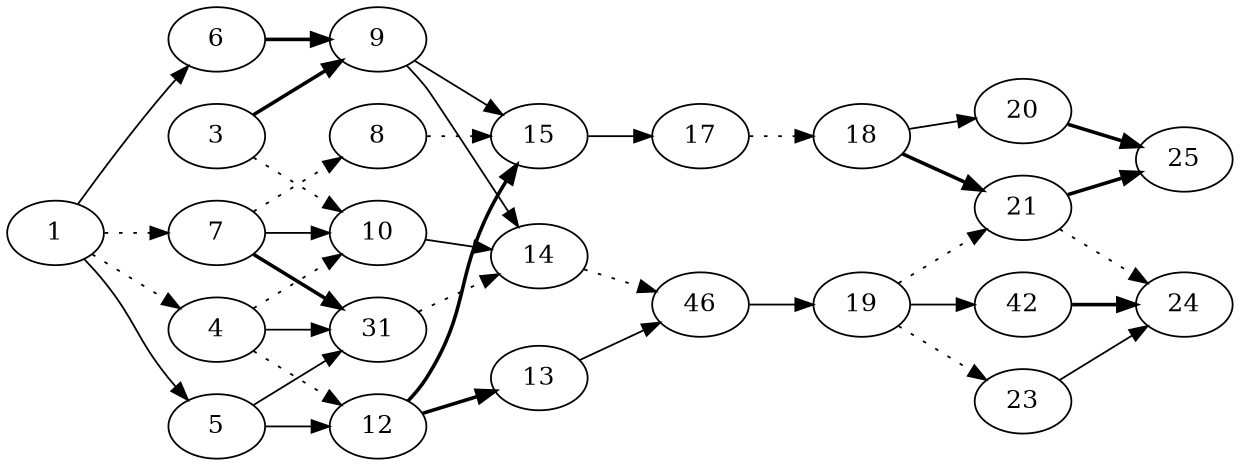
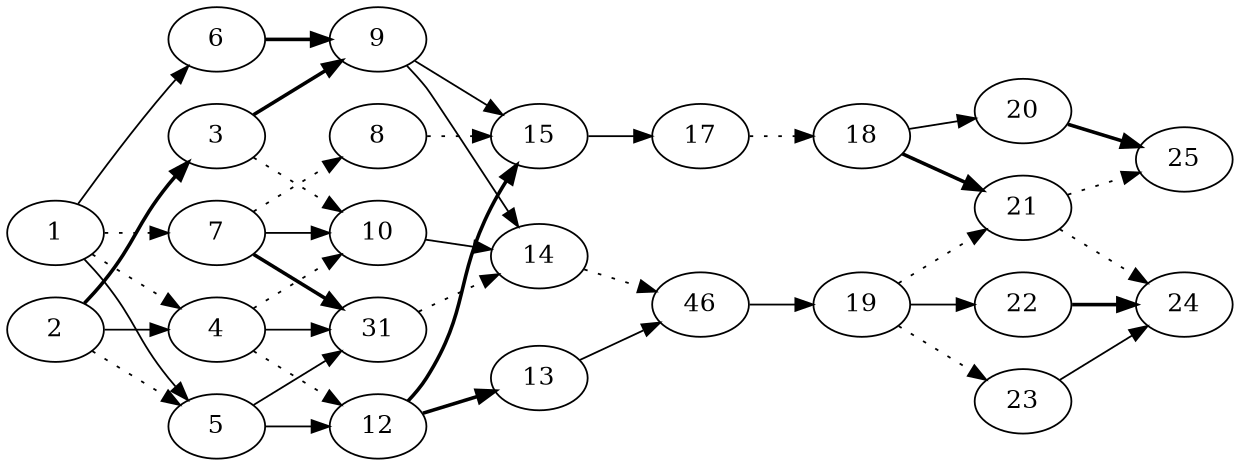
(1095, 186) -> (1095, 186)
(1023, 305) -> (1023, 305)
none -> (56, 330)
